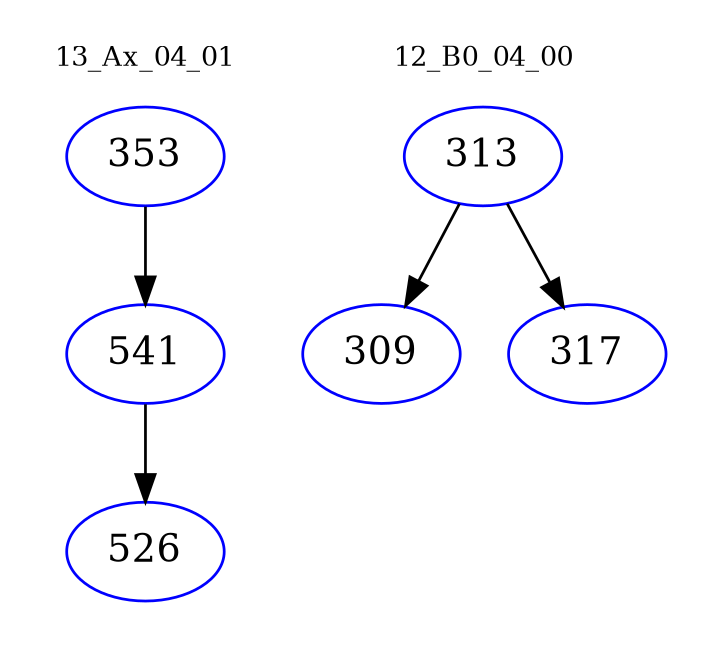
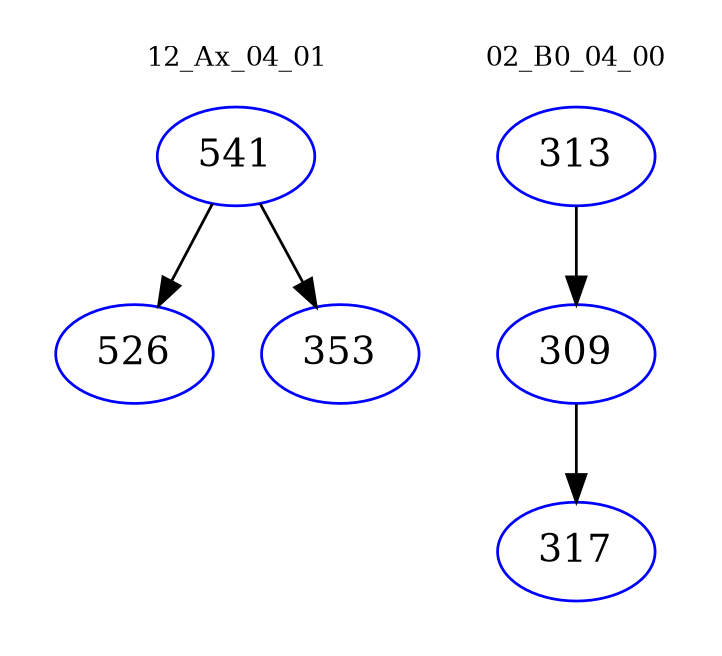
(145, 59) -> (237, 59)
(484, 59) -> (576, 59)
(145, 242) -> (281, 243)
(528, 243) -> (576, 439)
